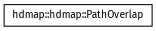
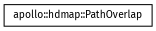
(78, 15) -> (78, 15)
